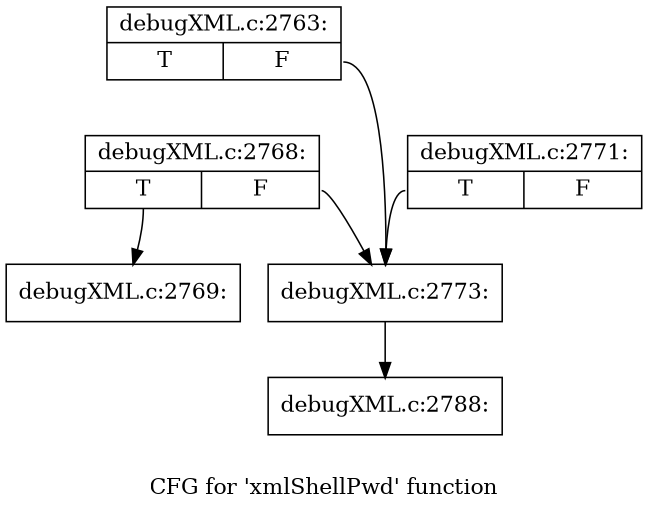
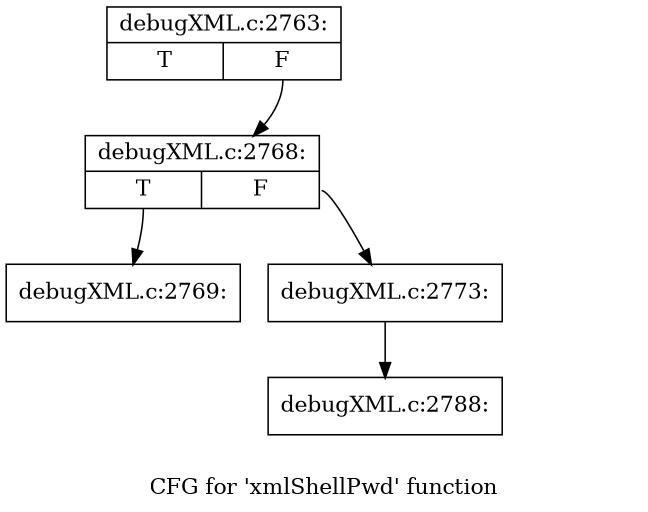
(381, 149) -> (277, 104)
(525, 172) -> none
